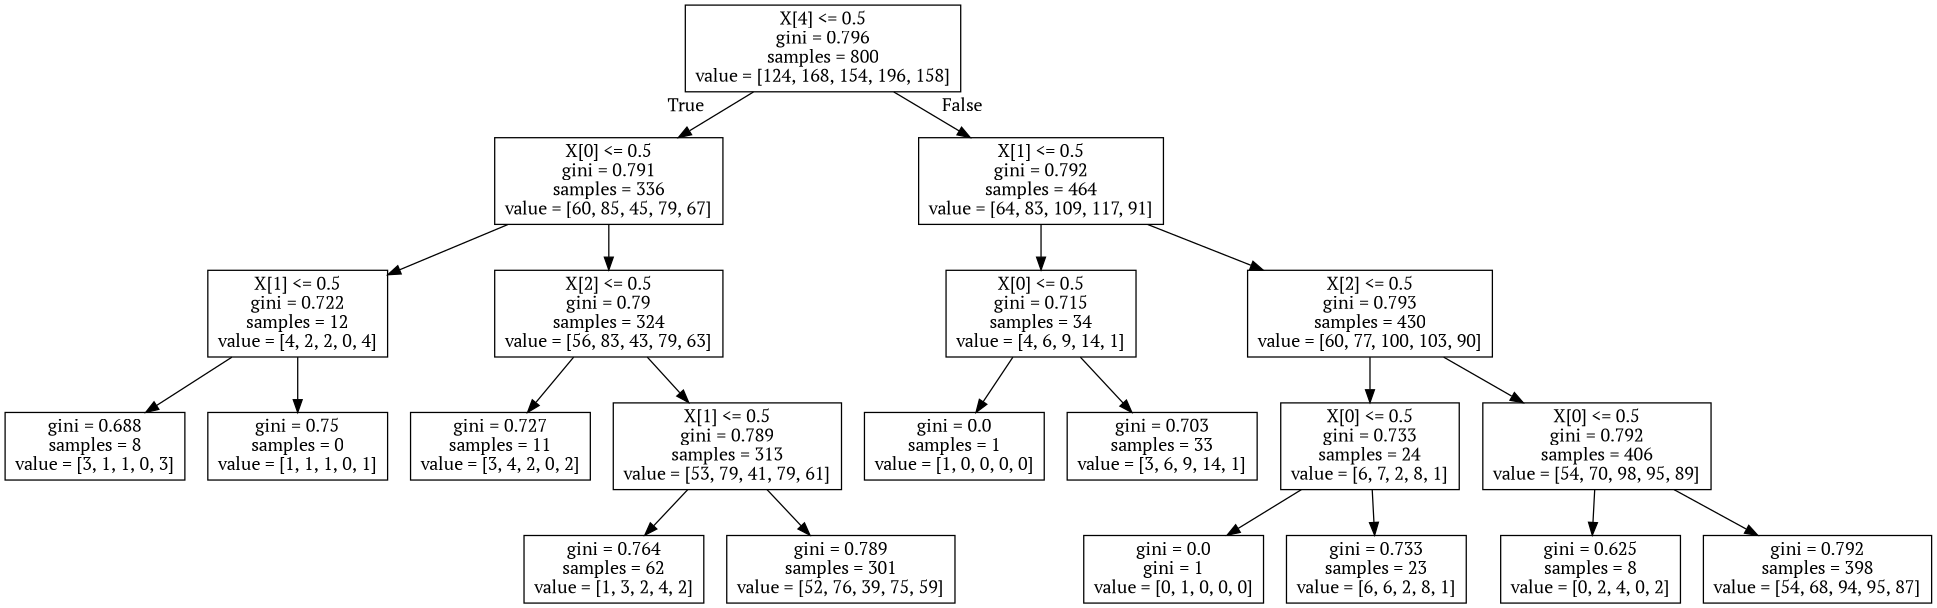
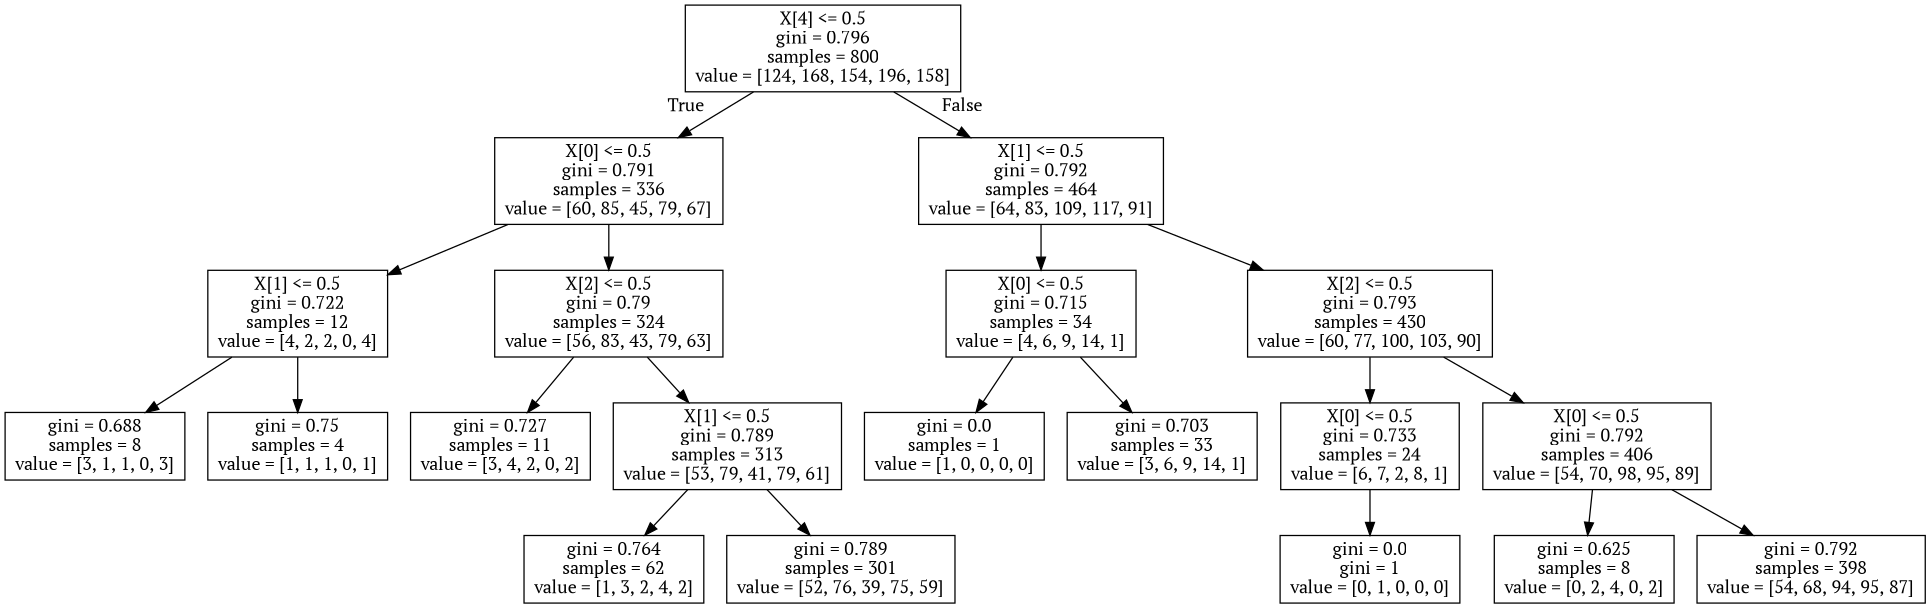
(298, 446) -> (298, 446)
(1376, 569) -> none
